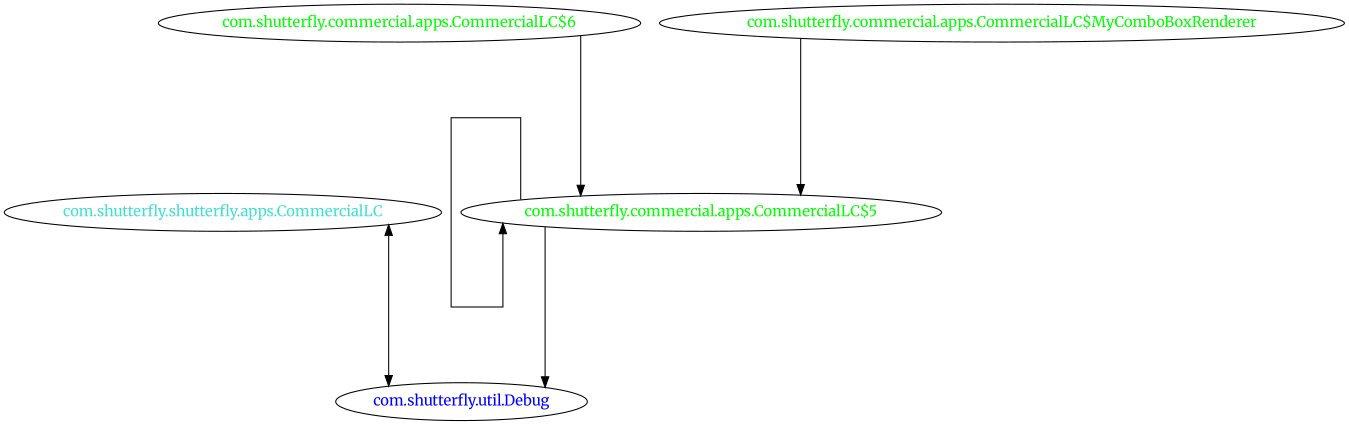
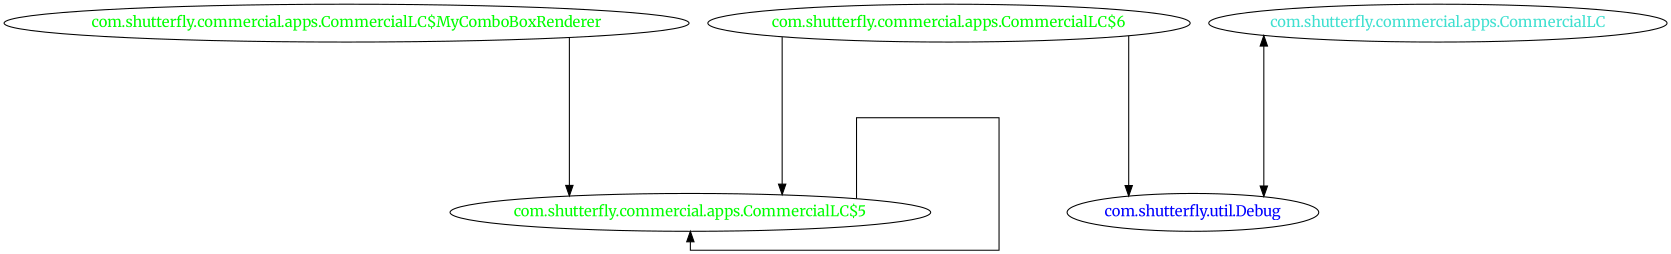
(223, 212) -> (1438, 23)
(545, 302) -> (1129, 111)
